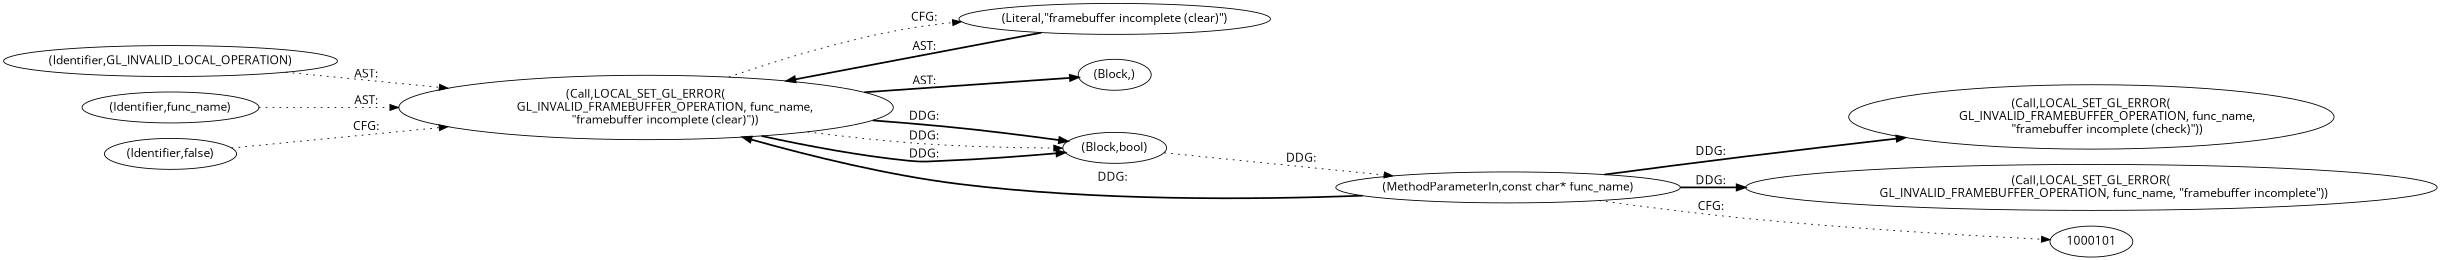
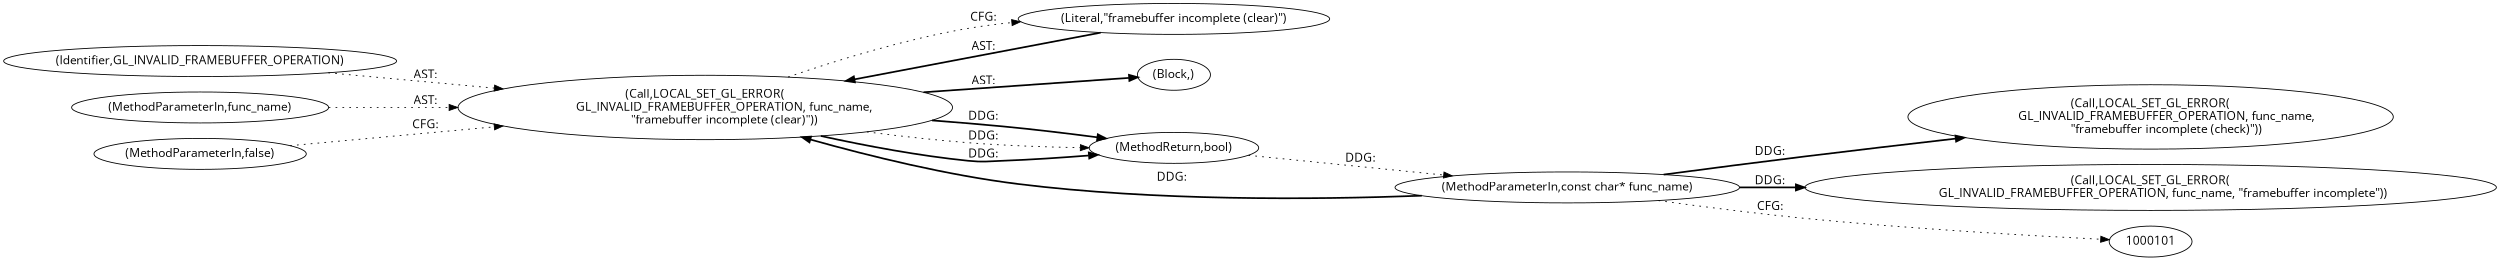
(171, 61) -> (200, 61)
(171, 107) -> (200, 107)
(1115, 148) -> (1174, 148)
(171, 154) -> (200, 154)
